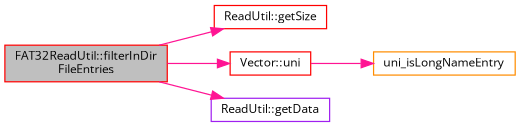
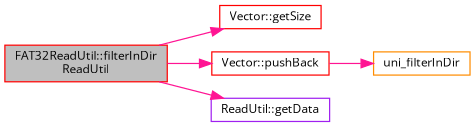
(270, 17) -> (270, 17)
(86, 63) -> (86, 63)
(270, 63) -> (270, 63)
(444, 63) -> (422, 63)
